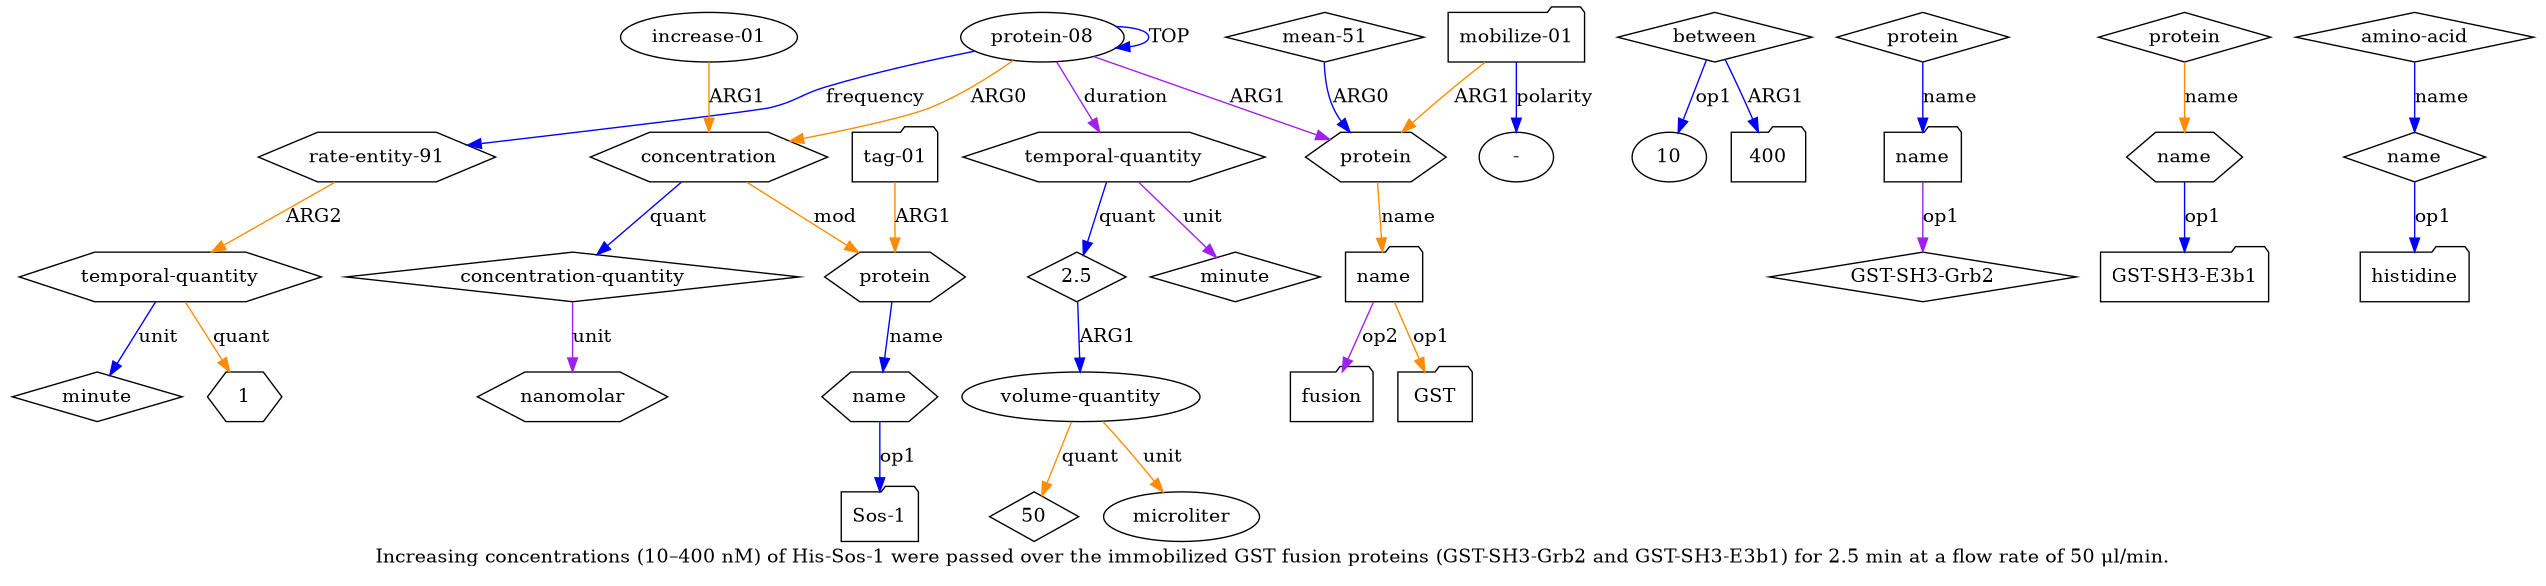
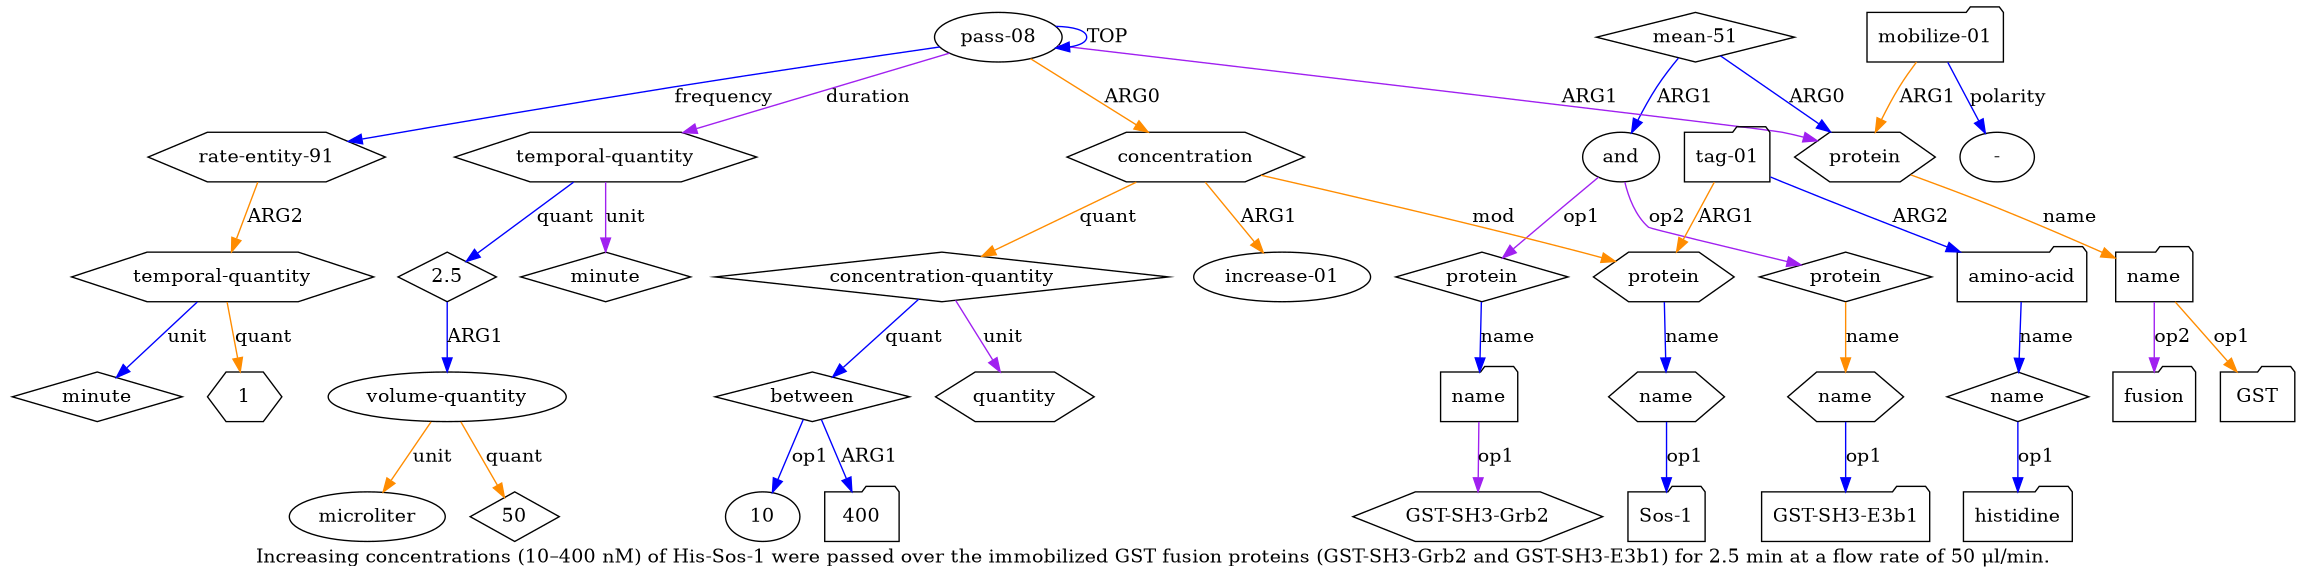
(1042, 37) -> (998, 37)
(2415, 37) -> (2022, 277)
(709, 90) -> (1230, 212)
none -> (1621, 157)
none -> (1859, 212)
(644, 214) -> (1065, 216)
(1923, 277) -> (1478, 517)
none -> (881, 333)
(573, 397) -> (1015, 397)
